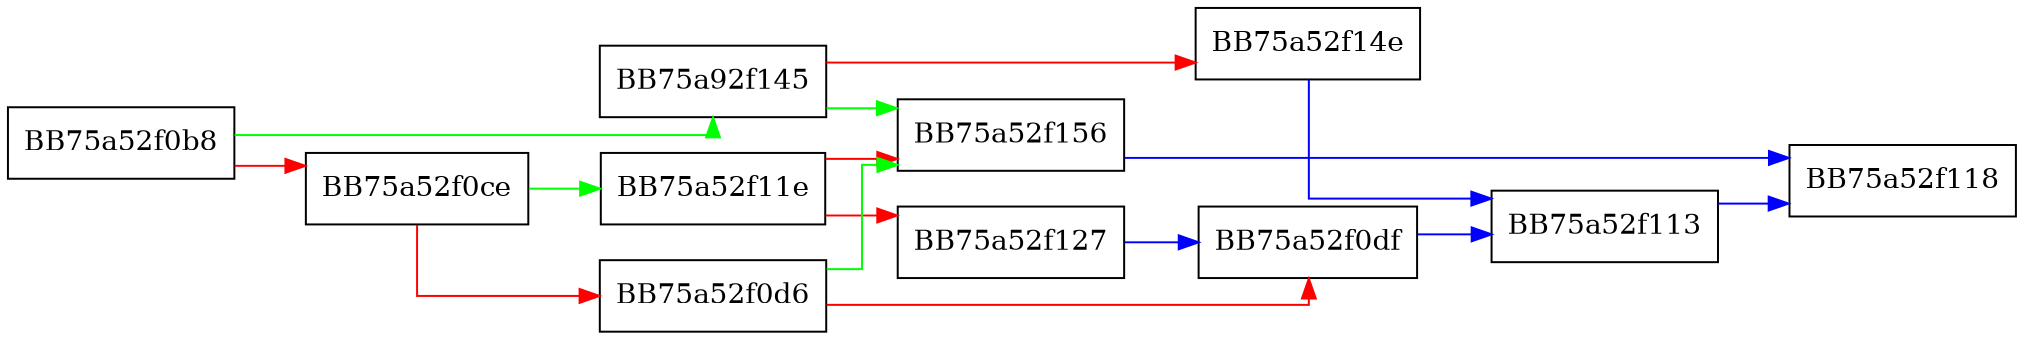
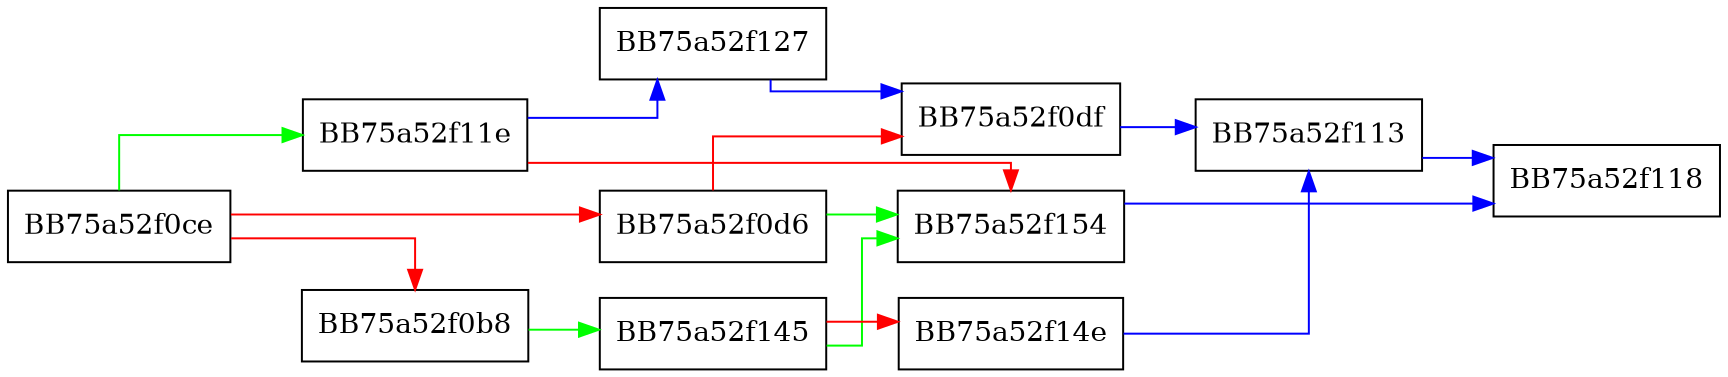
(713, 81) -> (713, 334)
(1011, 135) -> (1011, 226)
(260, 166) -> (339, 238)
(849, 215) -> (602, 118)
